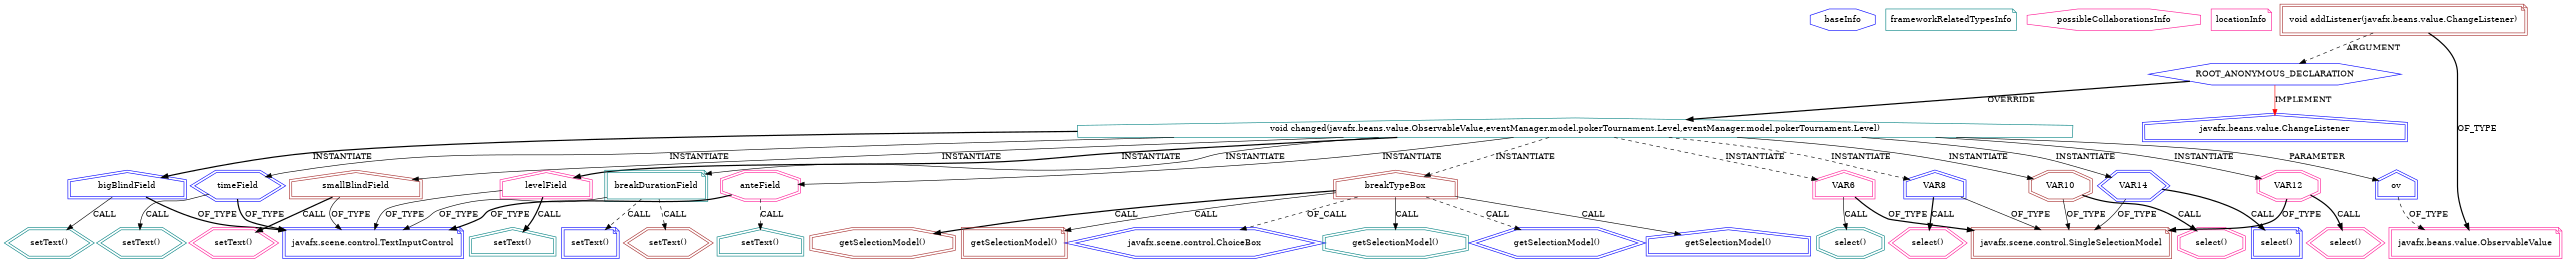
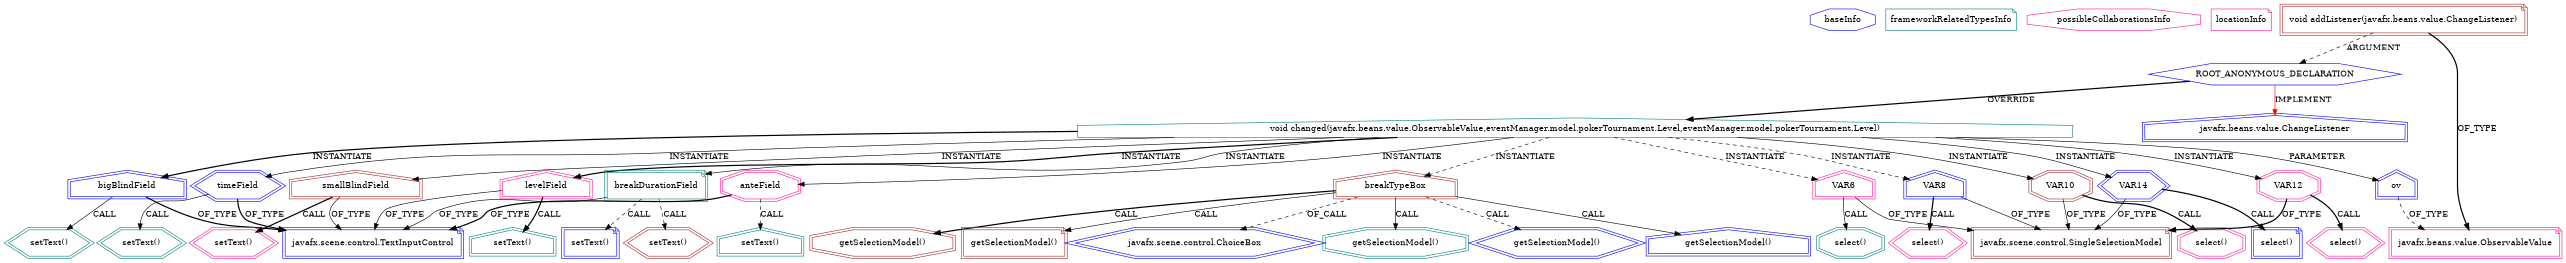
(1908, 222) -> (1908, 222)
